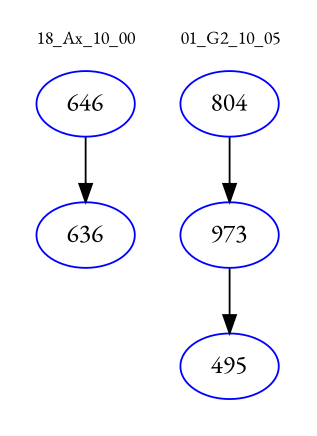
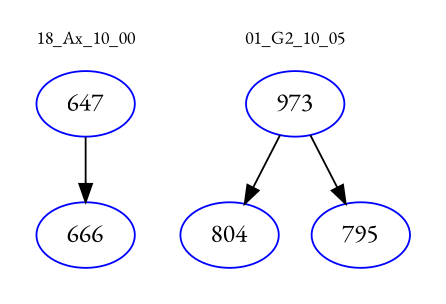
(86, 104) -> (86, 104)
(230, 161) -> (267, 161)
(86, 235) -> (86, 235)
(230, 366) -> (361, 235)
